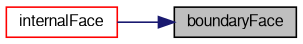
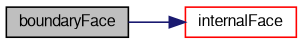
(138, 22) -> (149, 22)
